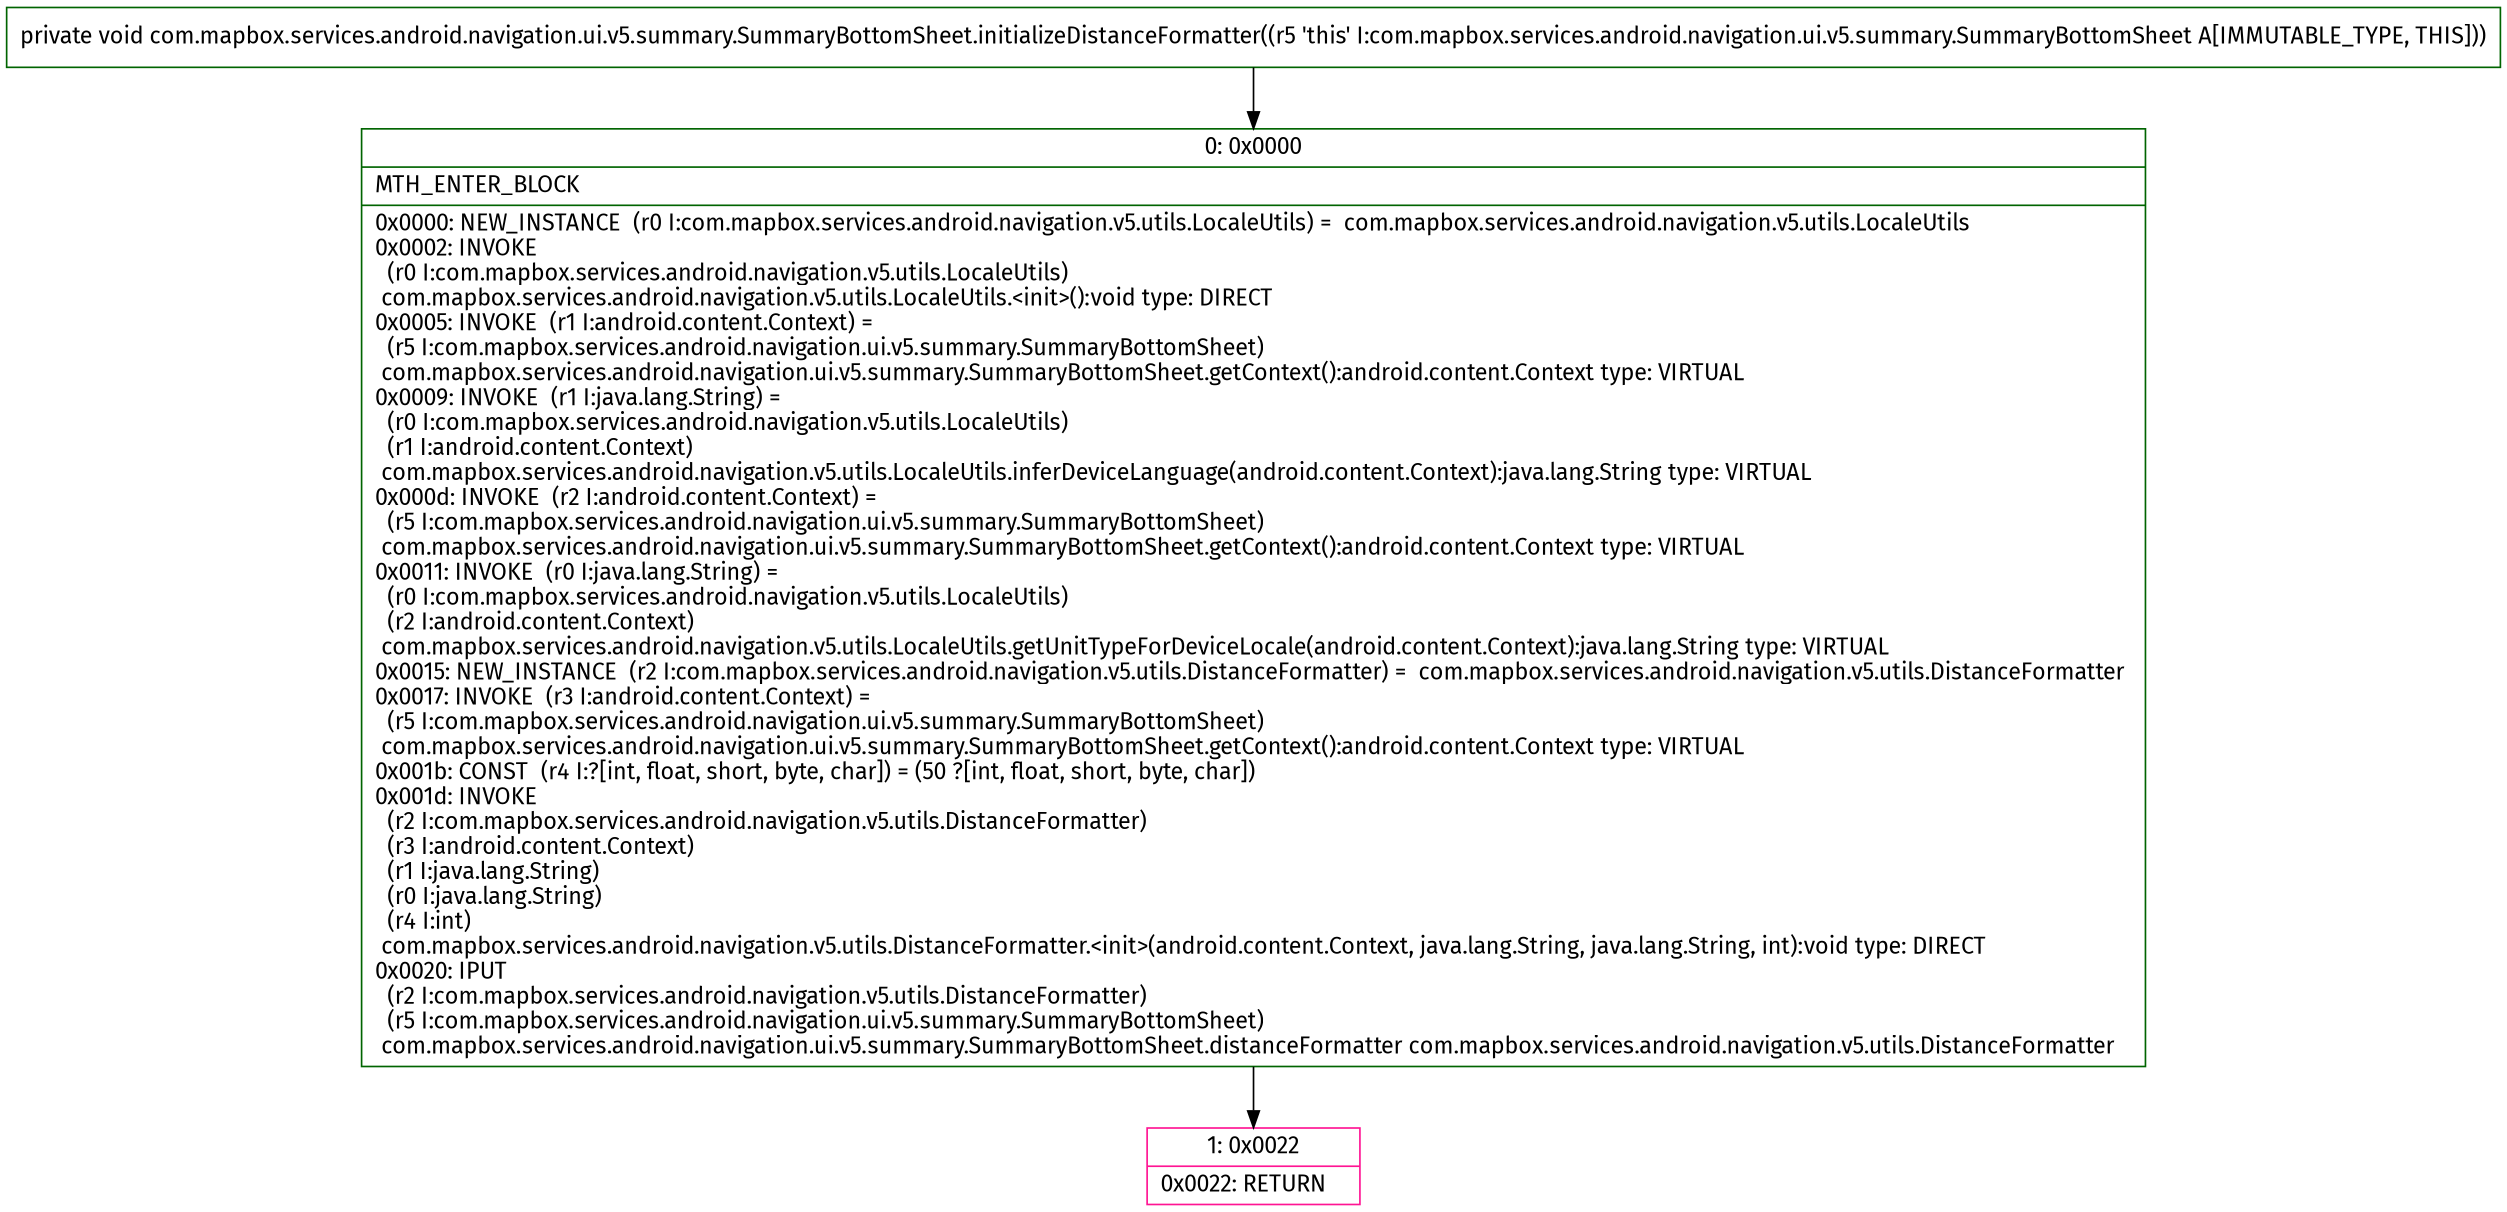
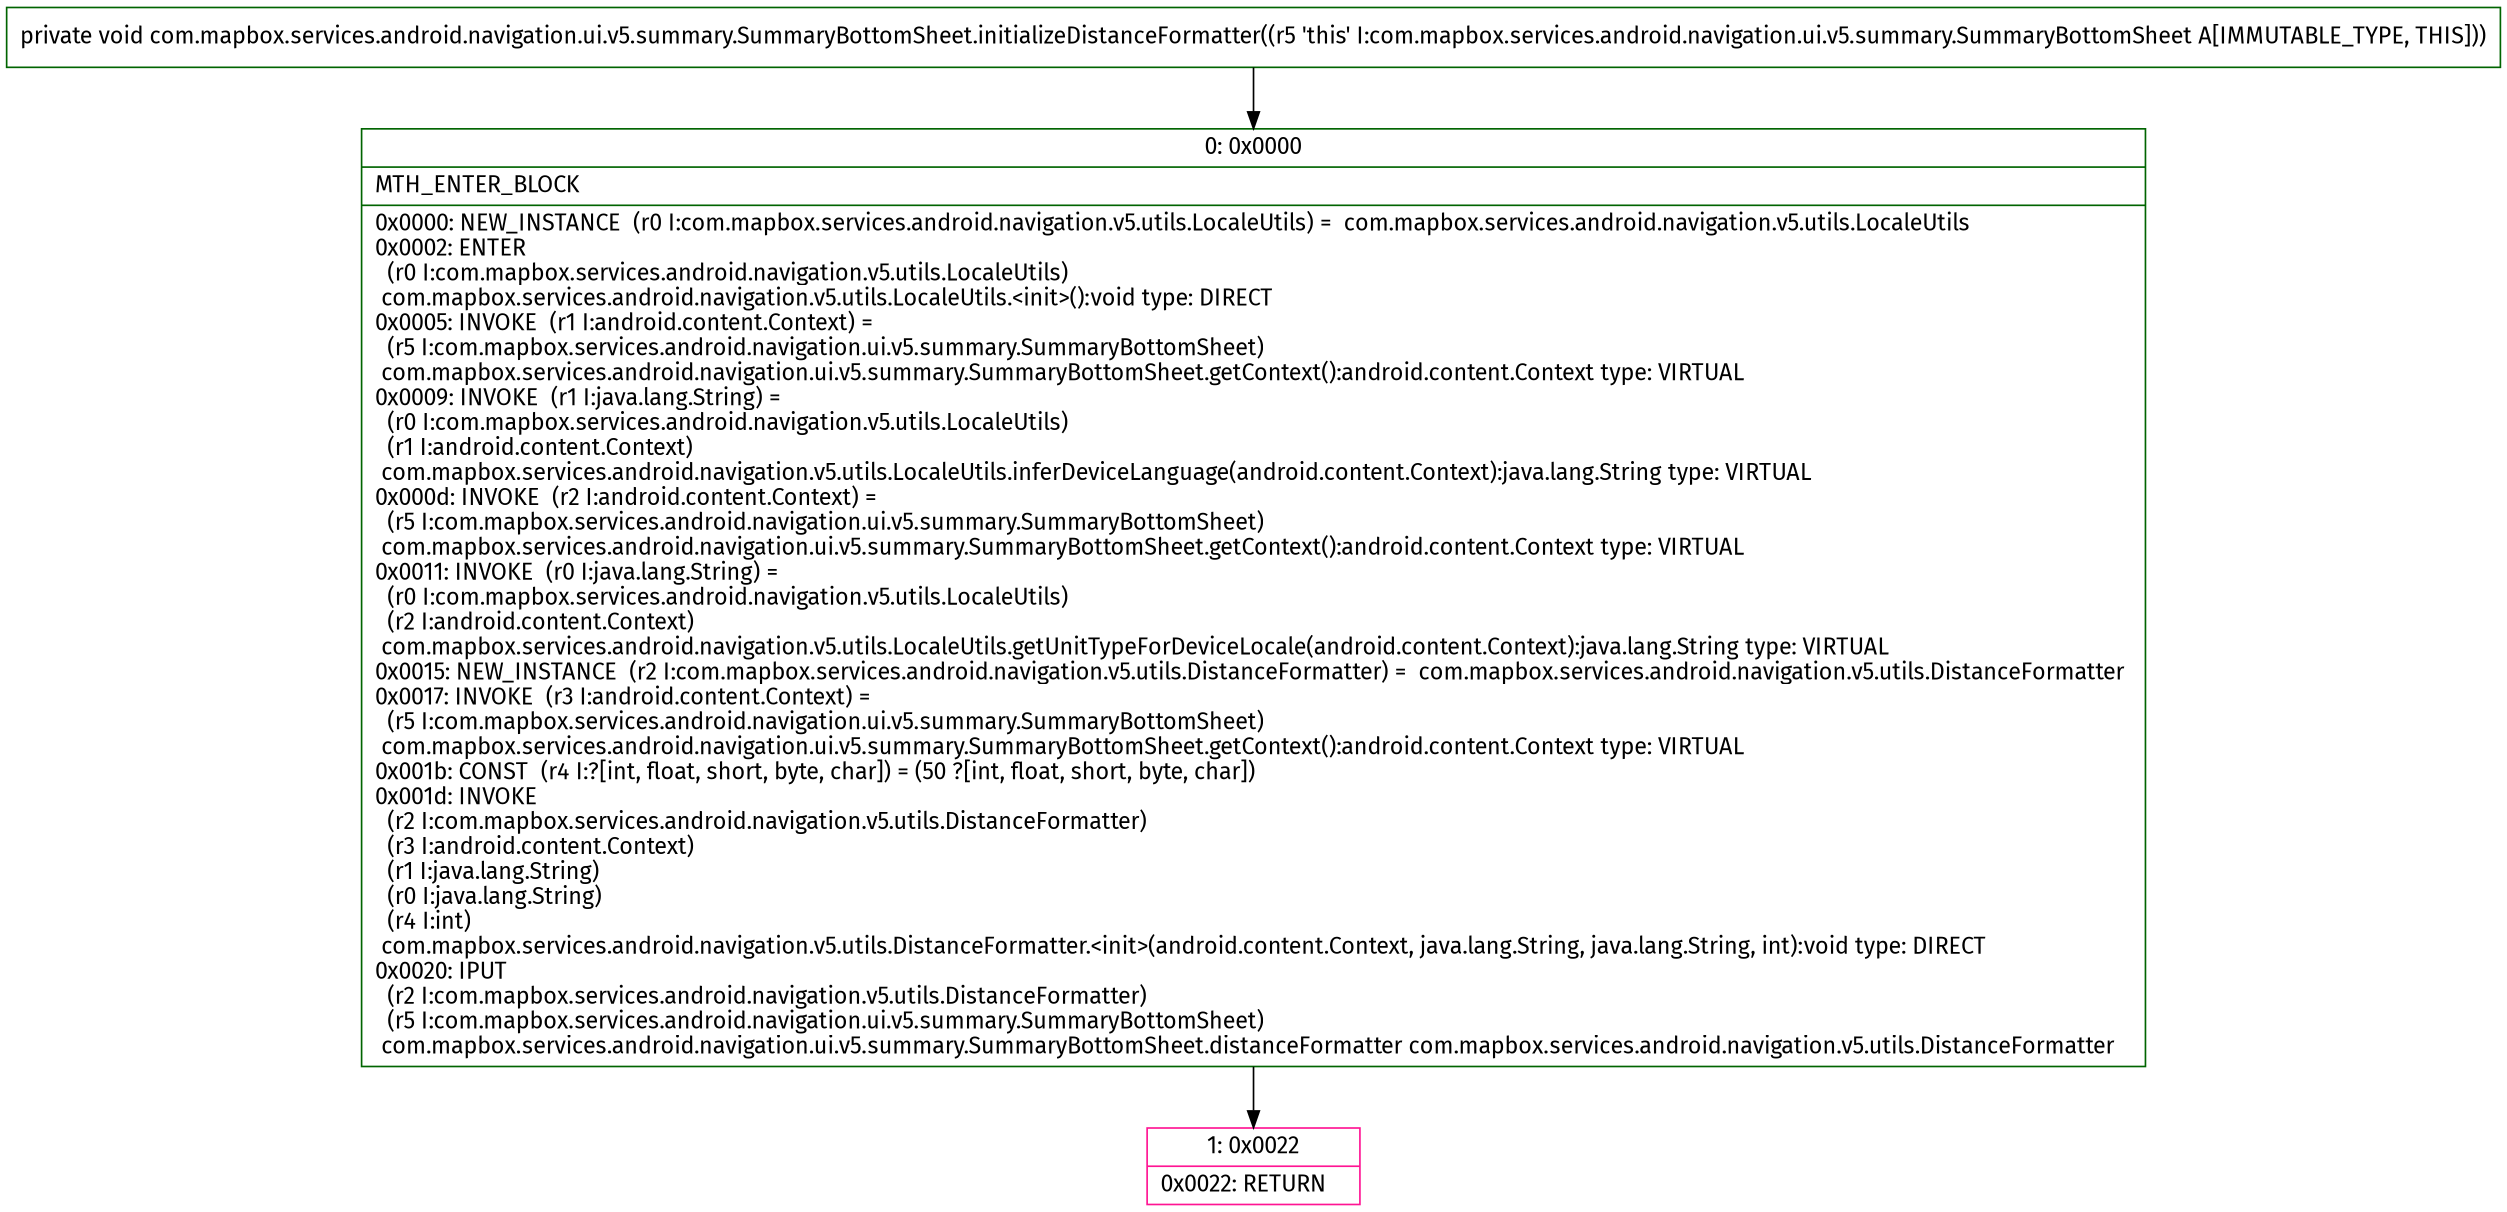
(463, 249) -> (457, 249)
